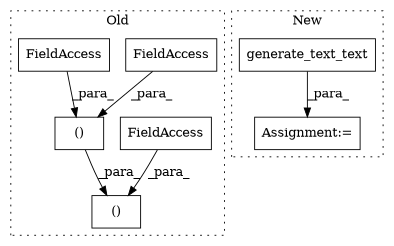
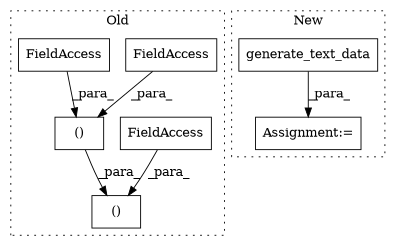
(307, 55) -> (308, 55)
